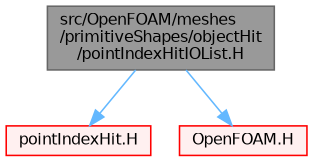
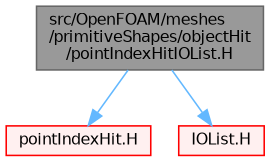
(243, 141) -> (221, 141)
